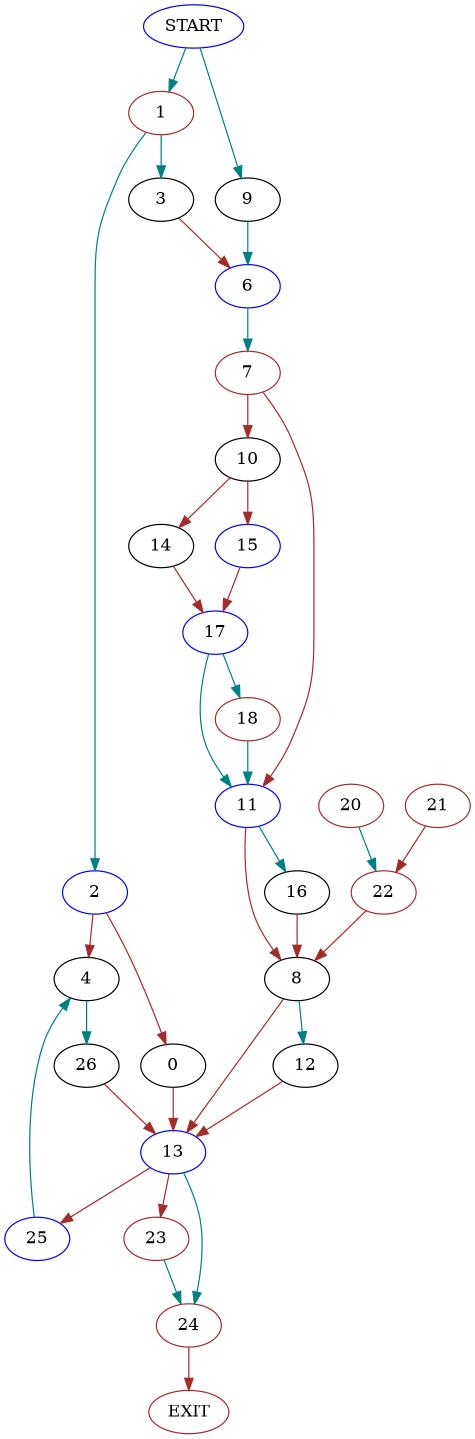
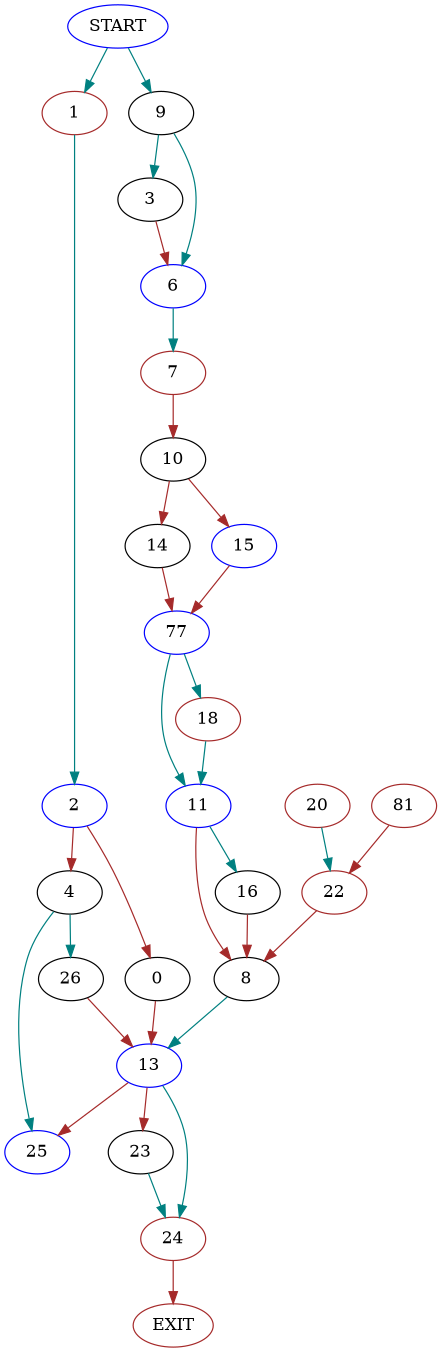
(161, 150) -> (157, 150)
(314, 583) -> none
(215, 633) -> (177, 633)
(438, 806) -> (404, 806)
(239, 1061) -> (203, 1018)
(306, 1066) -> none
(31, 1110) -> (19, 1012)
(156, 1239) -> (141, 1152)
